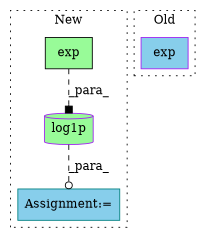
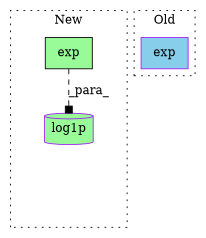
(69, 205) -> none
